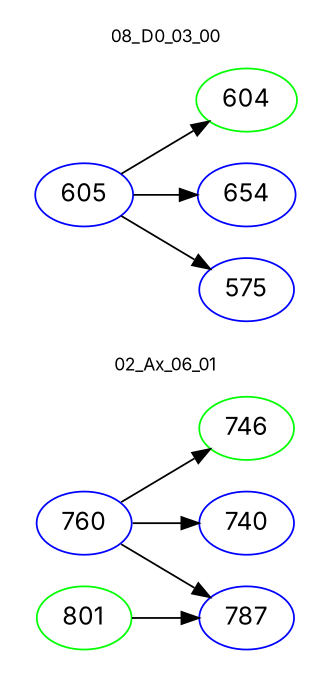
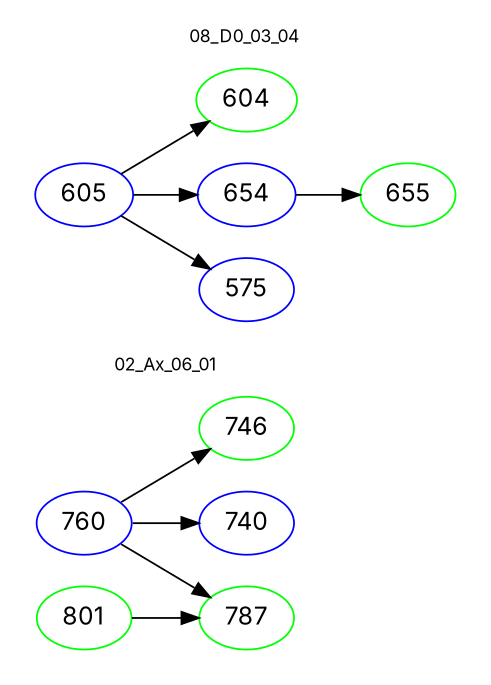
(166, 38) -> (245, 38)
none -> (408, 195)
(247, 618) -> (247, 618)
